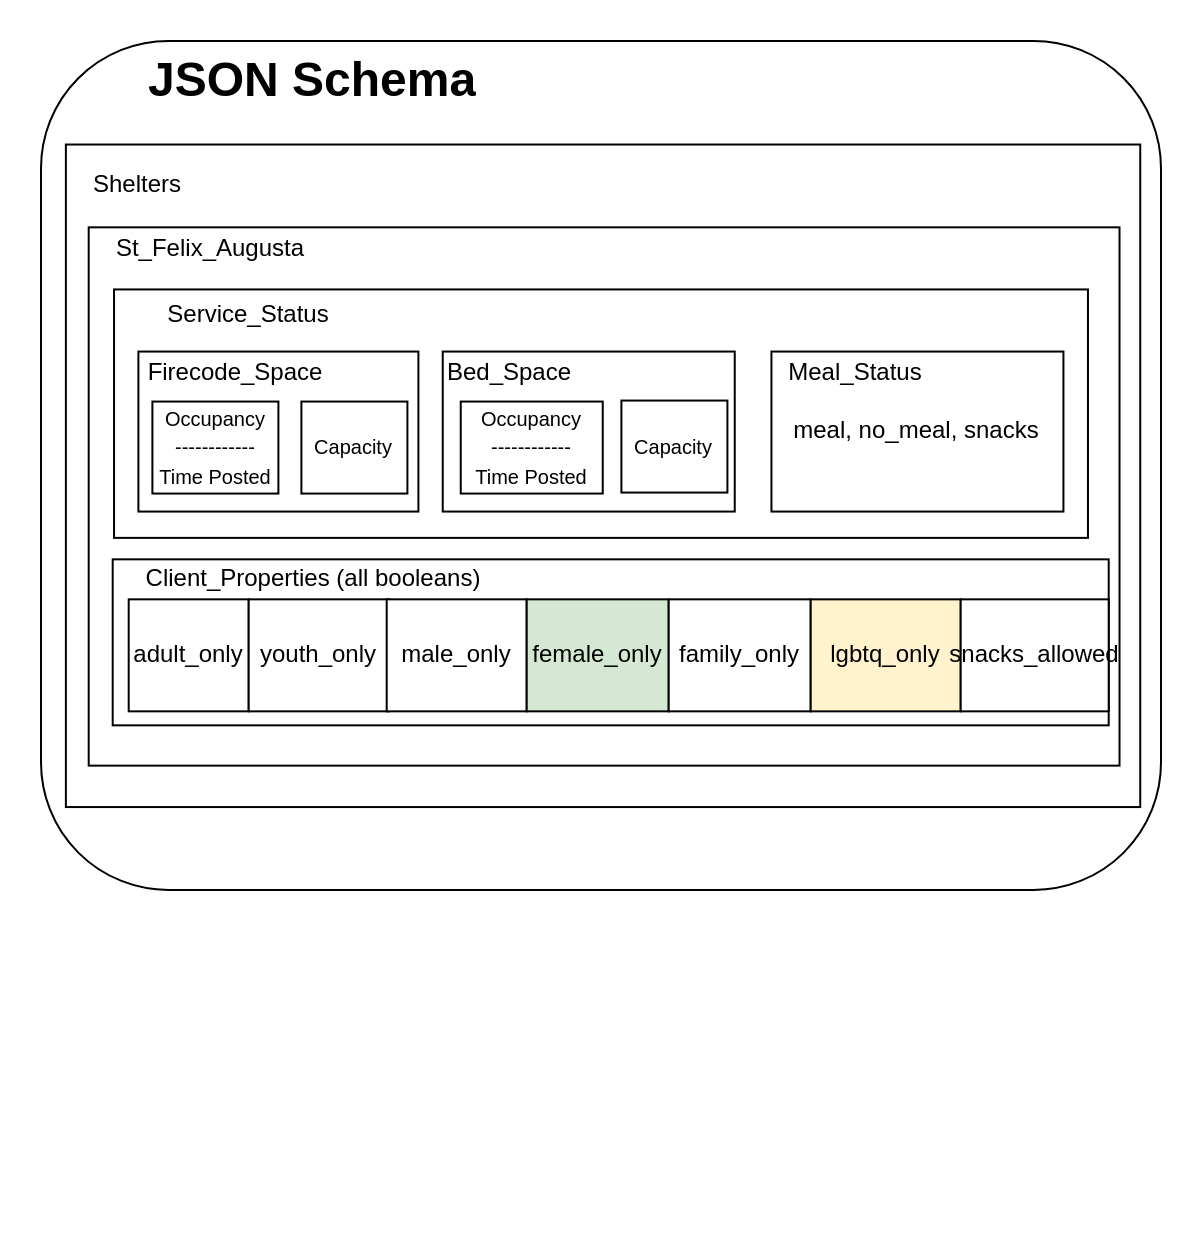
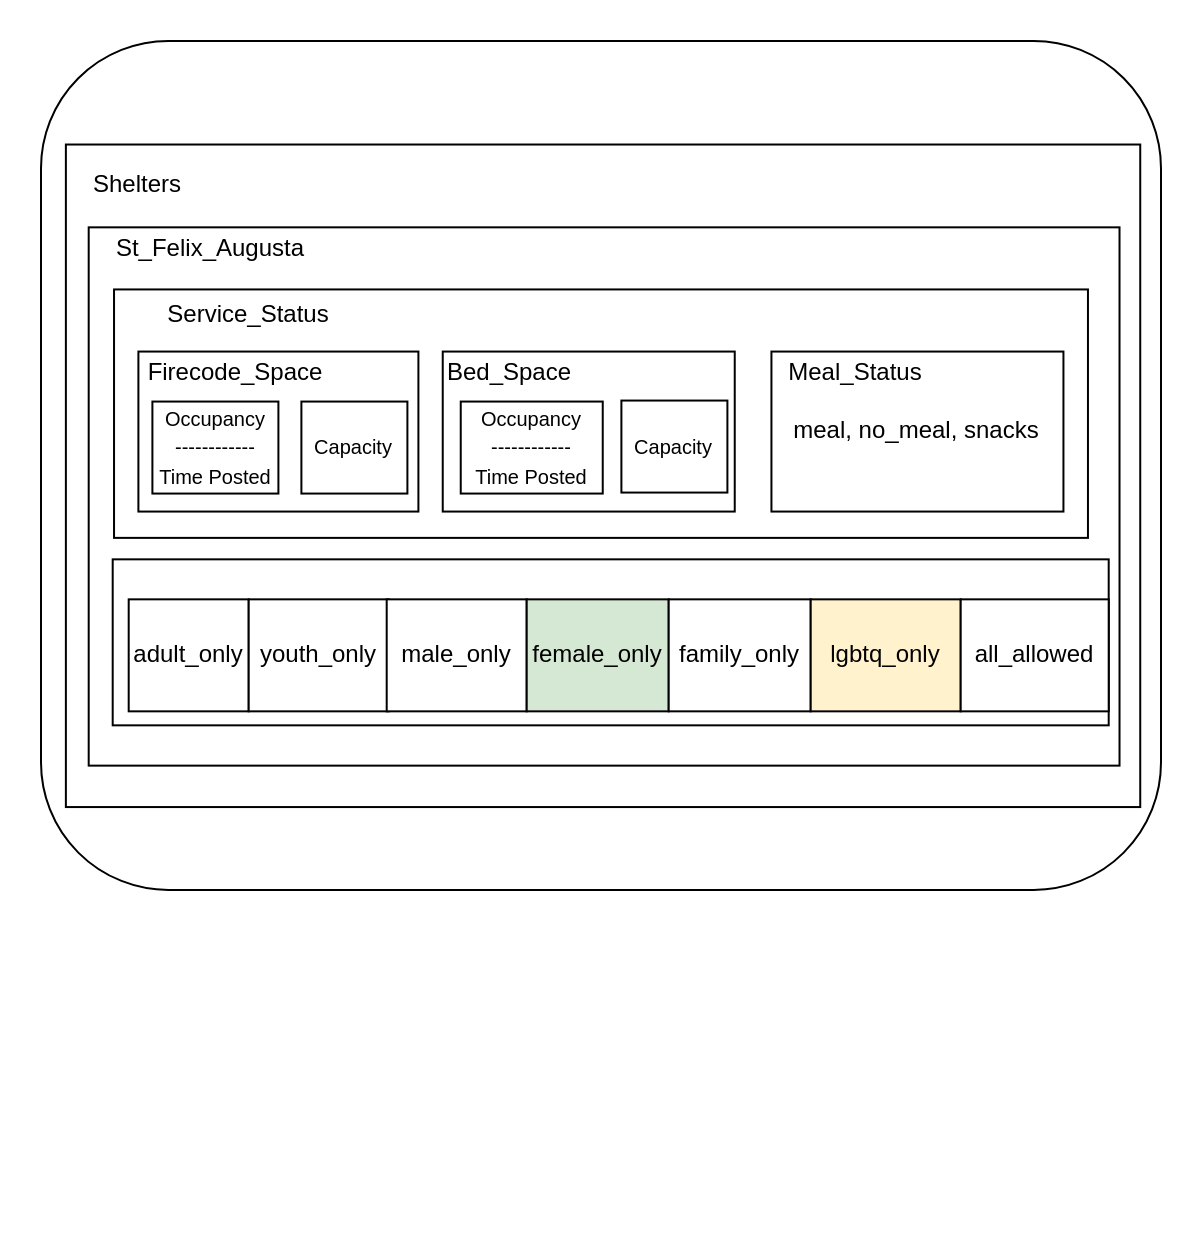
(370, 82) -> none
(314, 579) -> none
(1035, 655) -> (1035, 655)
